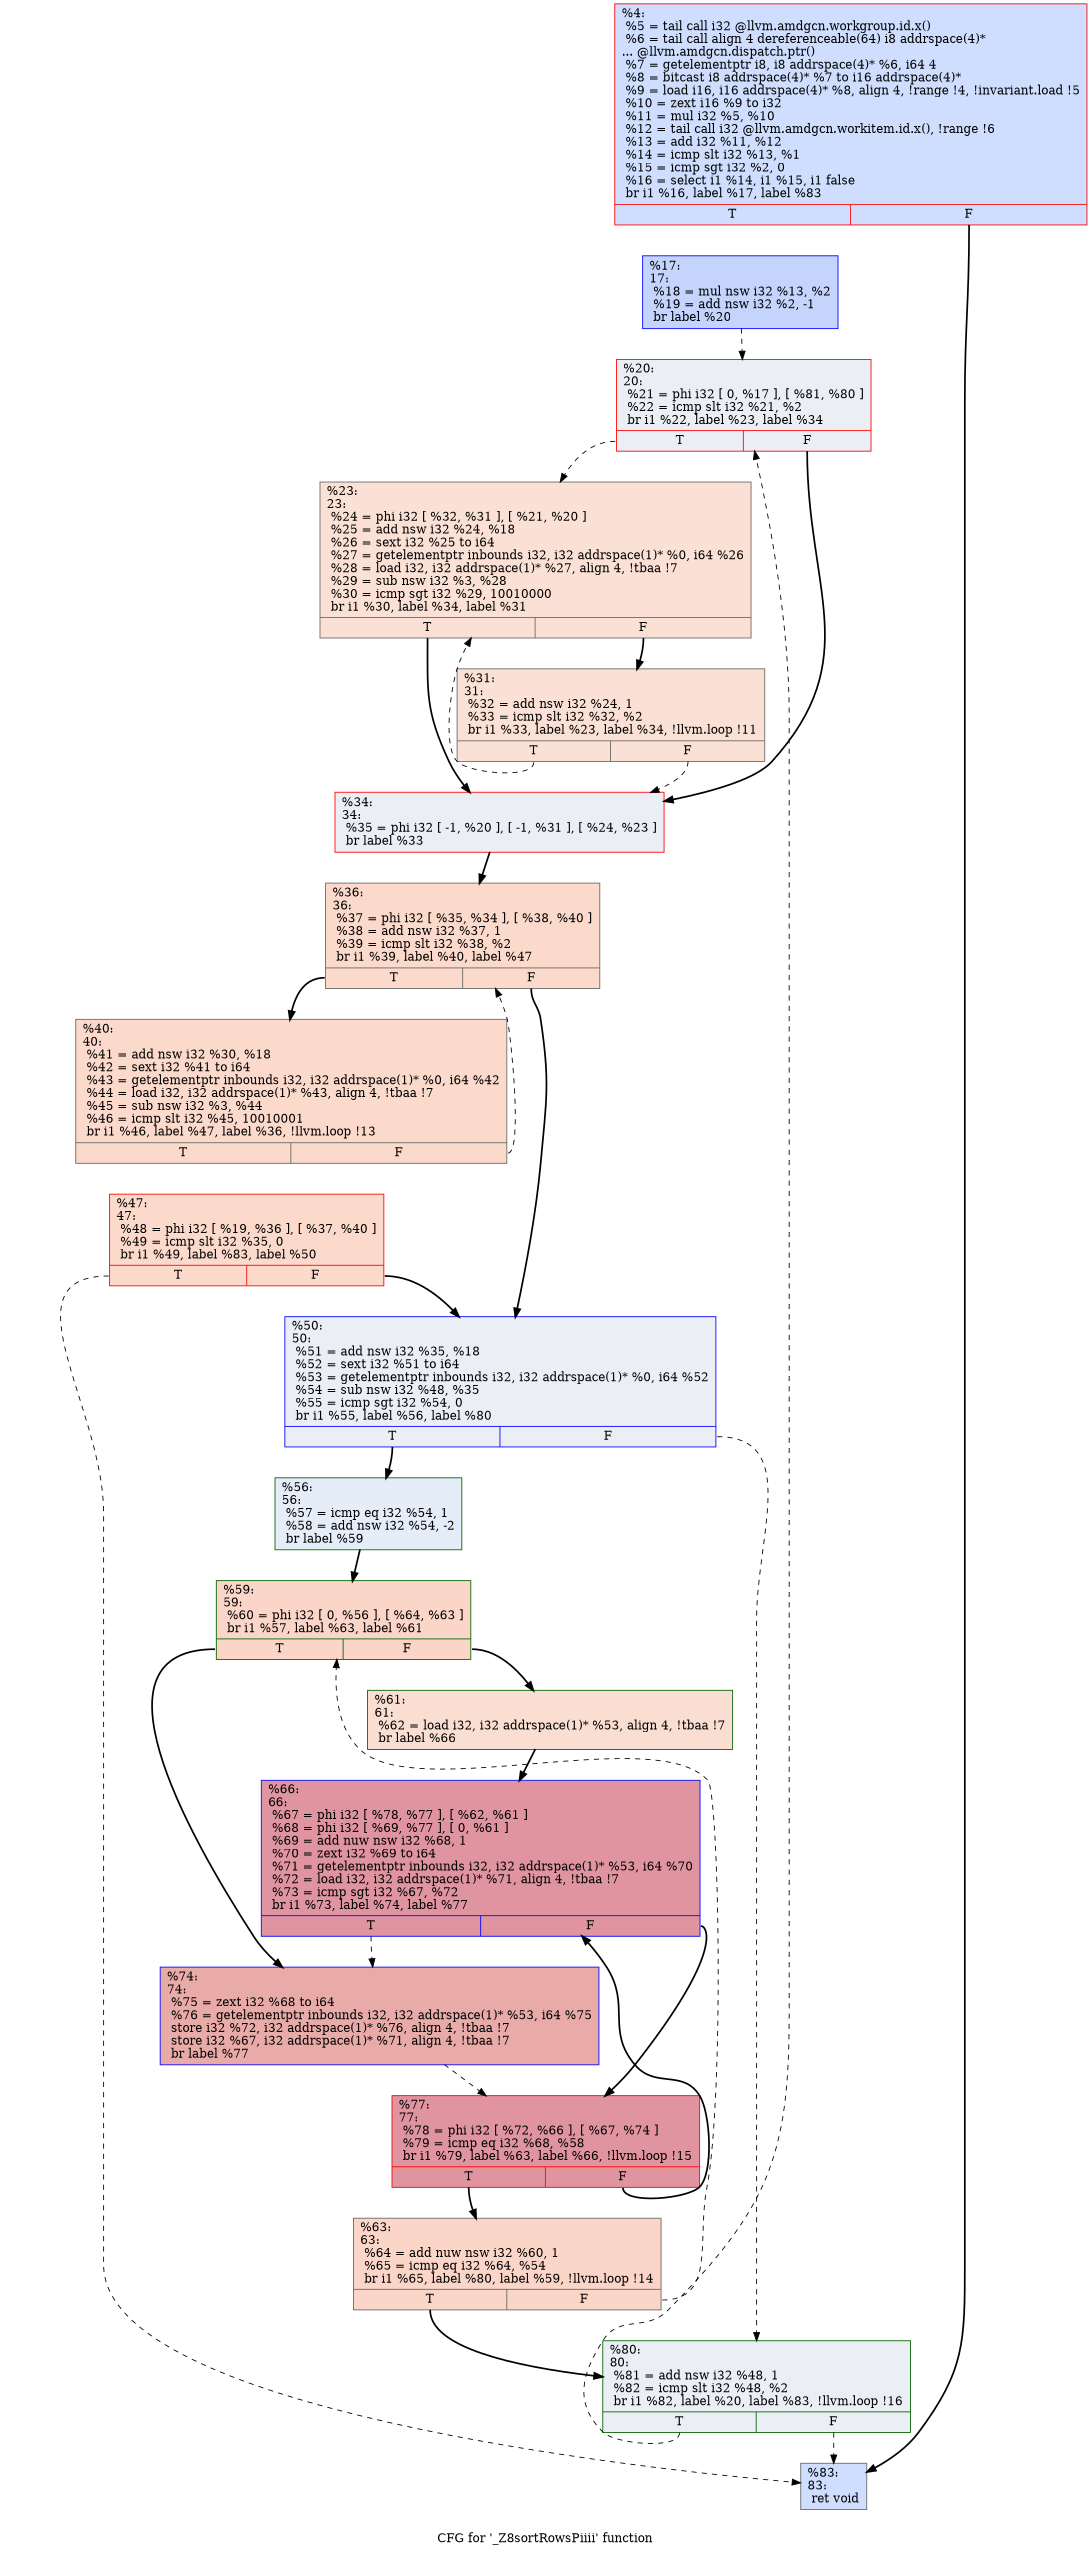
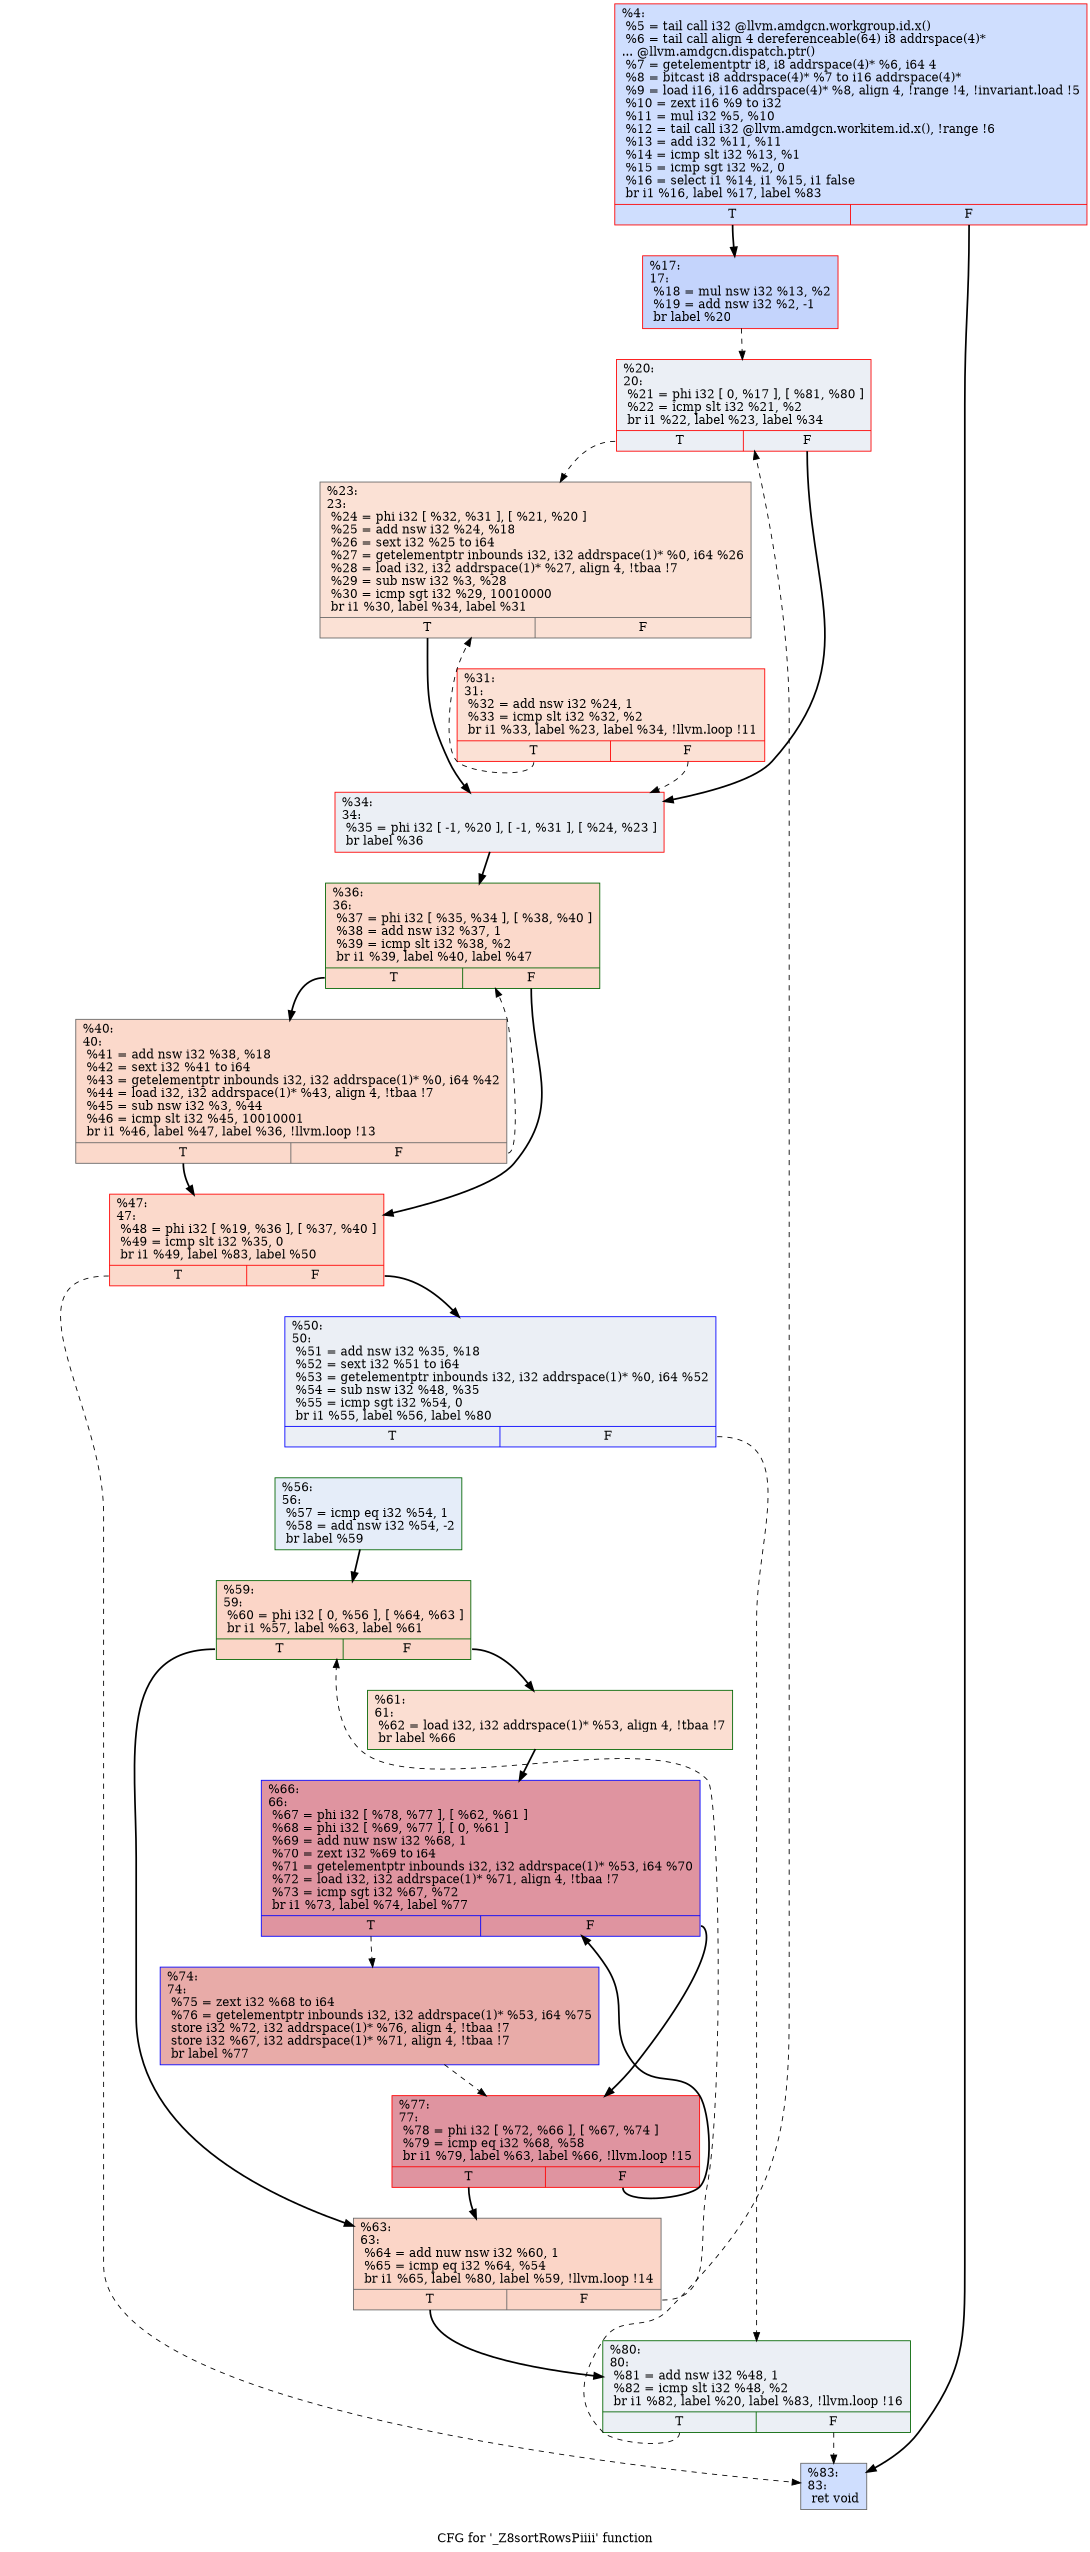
(702, 142) -> (702, 142)
none -> (733, 236)
(740, 292) -> (740, 292)
(643, 650) -> none
(611, 715) -> (611, 715)
(383, 841) -> (383, 841)
(463, 936) -> (463, 936)
(177, 1055) -> (177, 1055)
(542, 1148) -> (528, 1143)
none -> (185, 1176)
(391, 1459) -> none
(177, 1798) -> (136, 1967)
